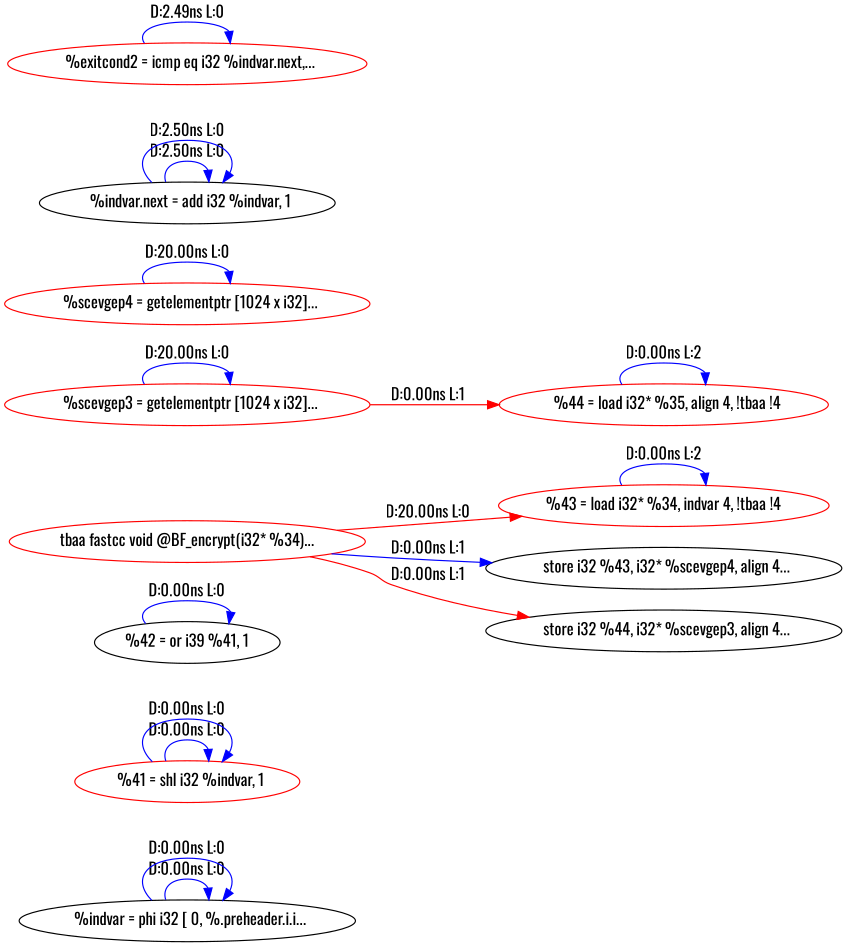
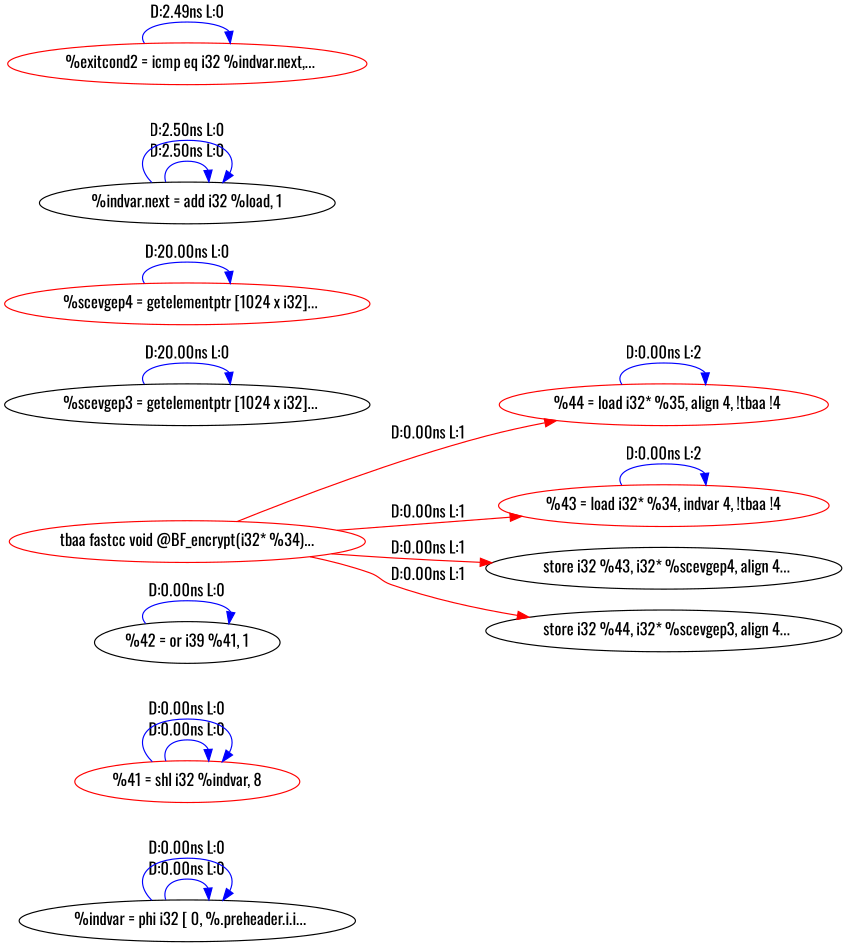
(187, 203) -> (187, 203)
(187, 405) -> (187, 405)
(429, 405) -> (389, 465)
(428, 513) -> (428, 513)
(406, 559) -> (406, 559)
(187, 782) -> (187, 782)
